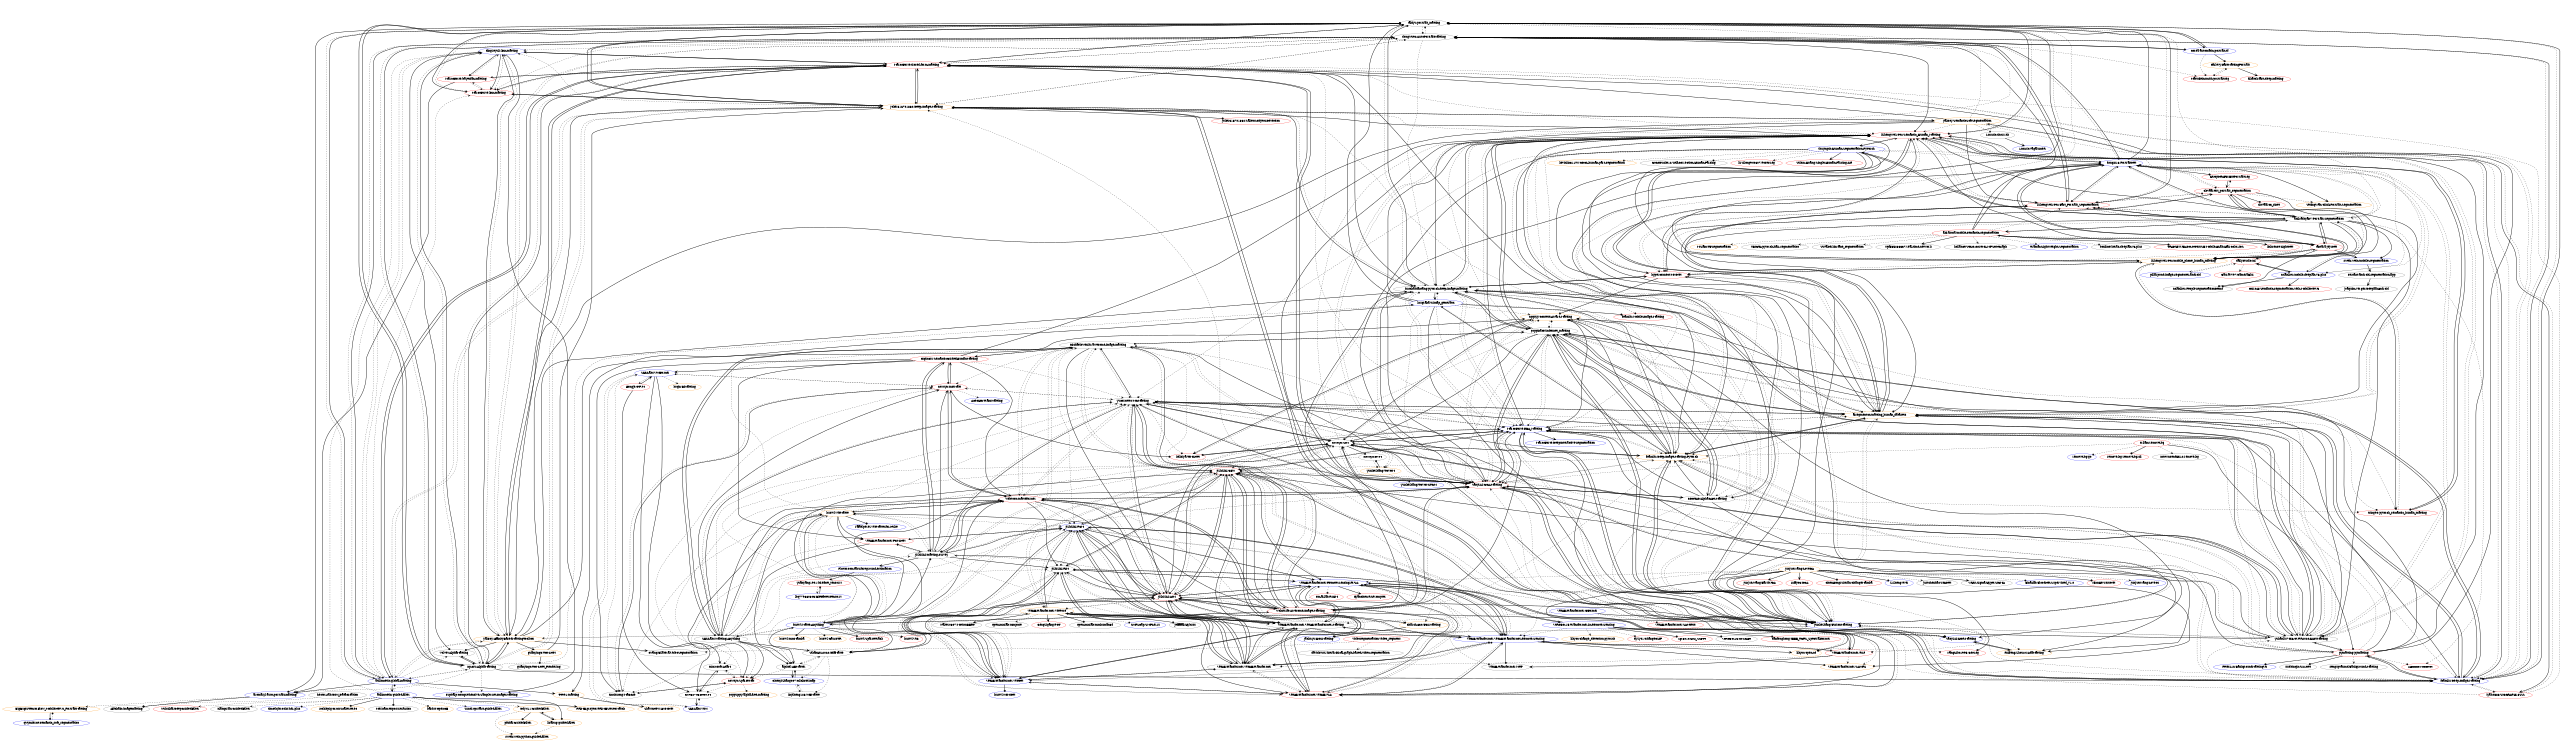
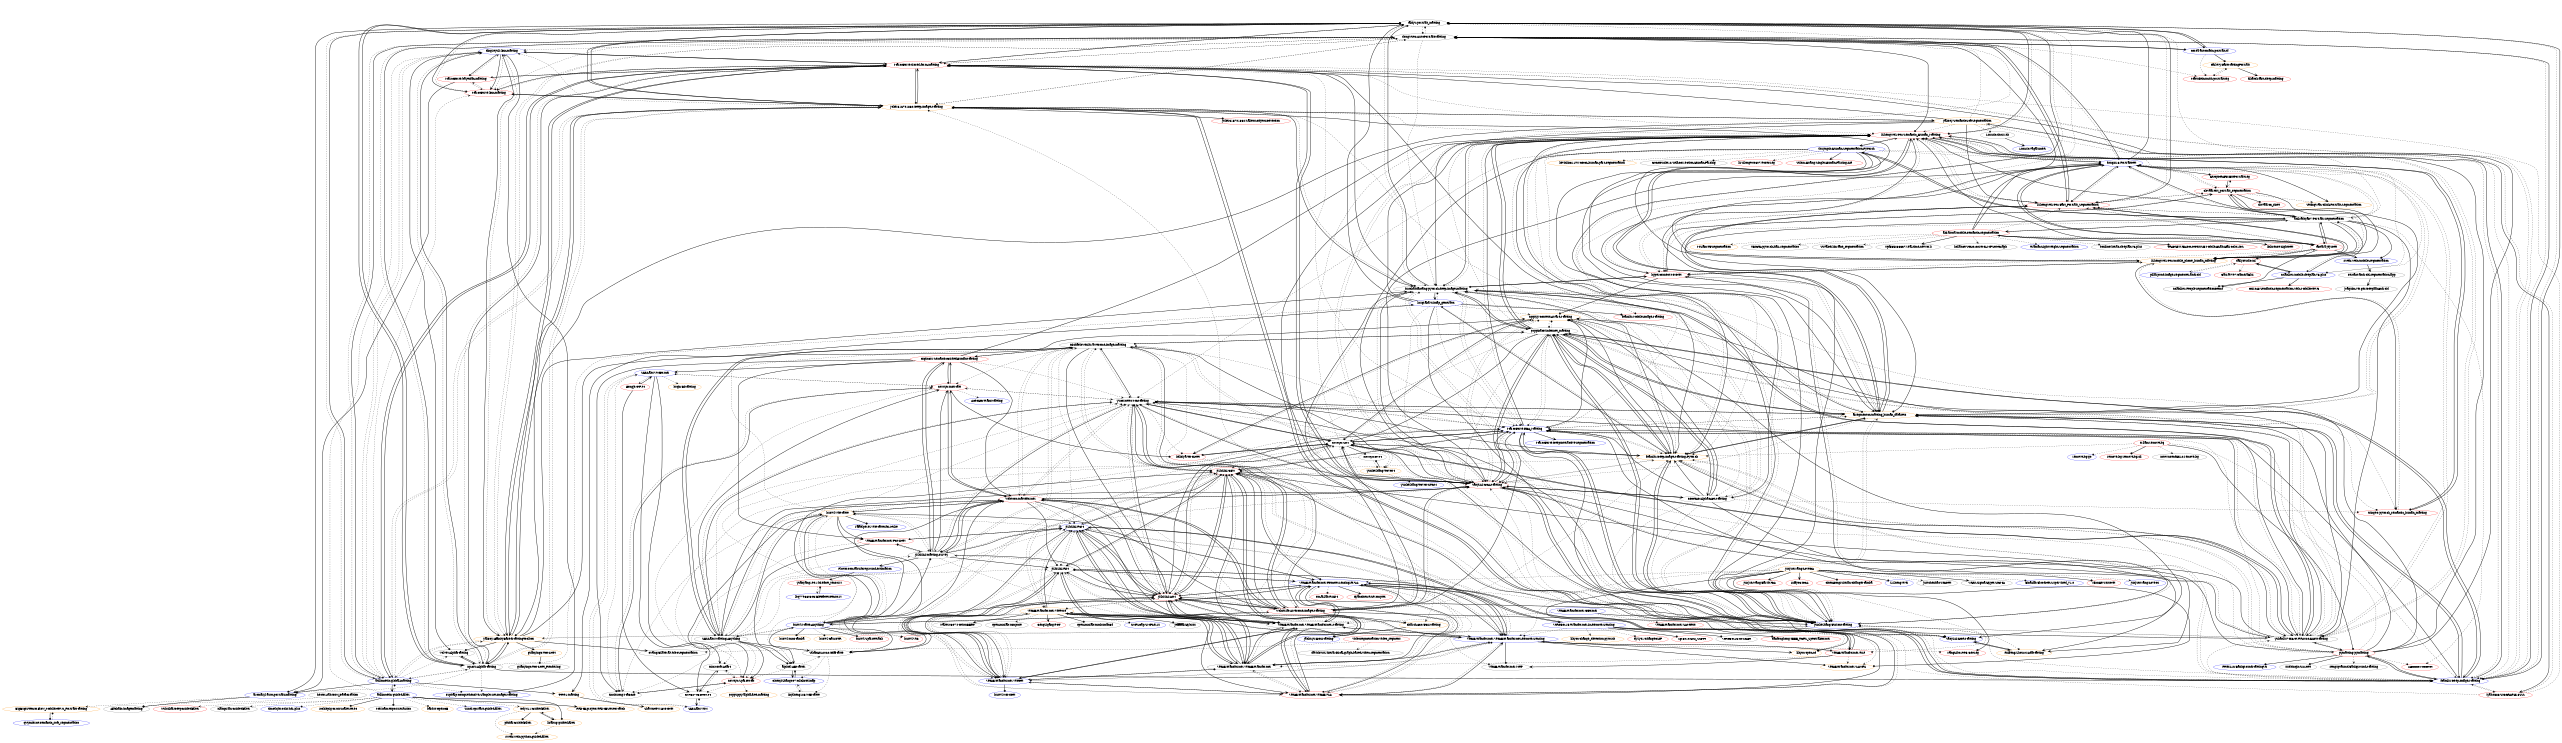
(592, 252) -> (574, 231)
(810, 660) -> none
